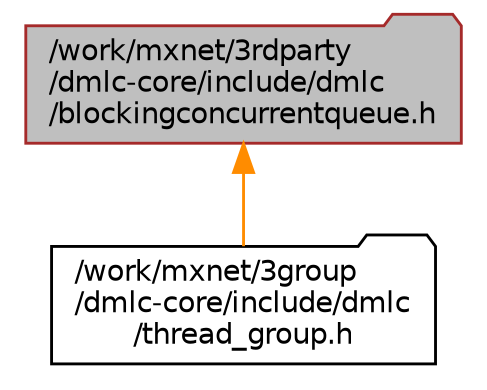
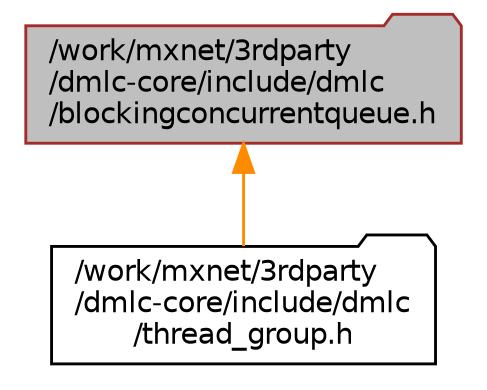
(244, 305) -> (244, 305)
